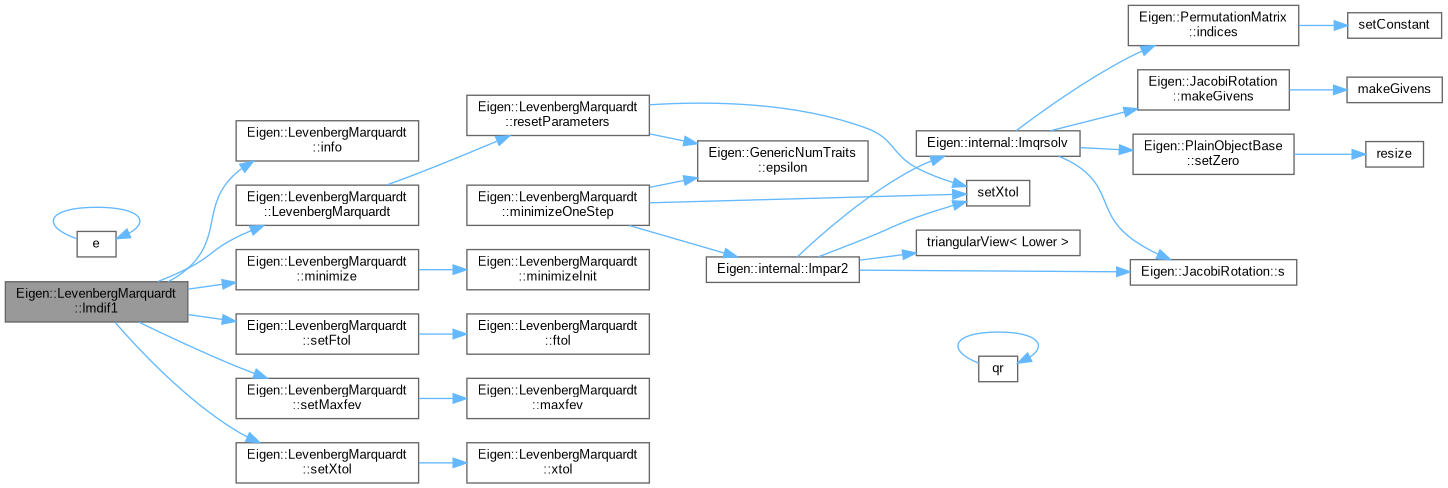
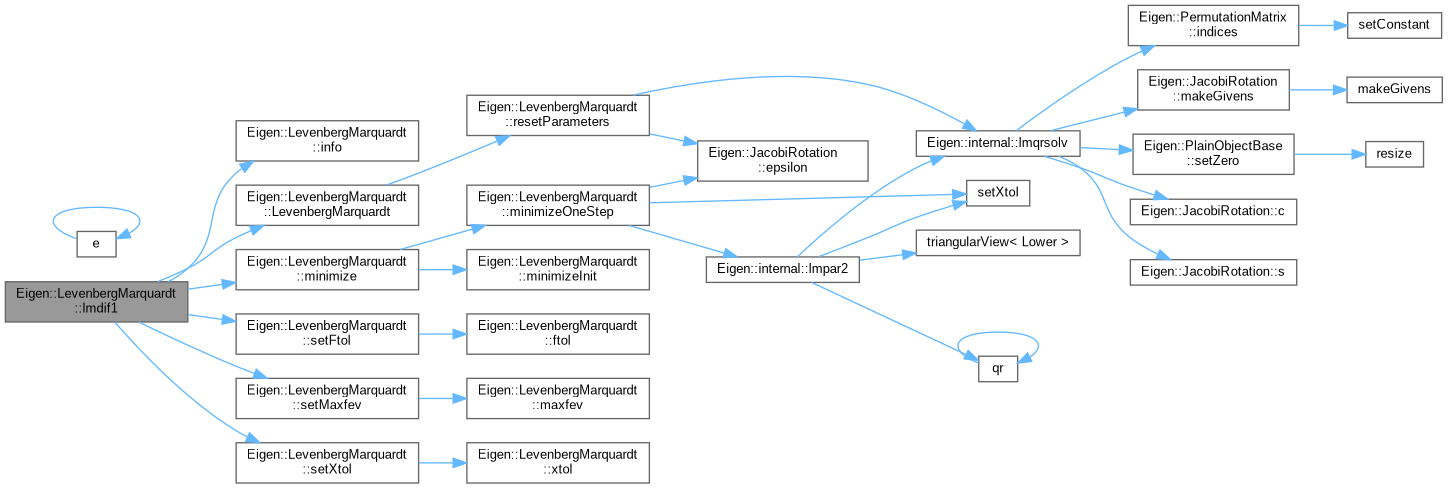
(811, 113) -> (803, 77)
(783, 161) -> (783, 161)
none -> (1214, 212)
none -> (436, 239)
(988, 271) -> (889, 319)
